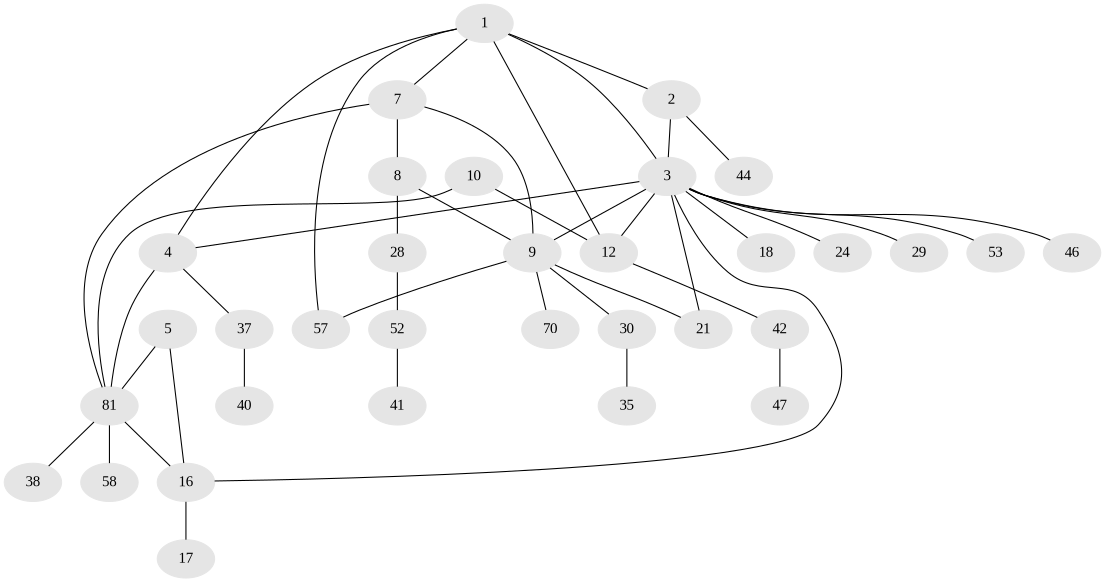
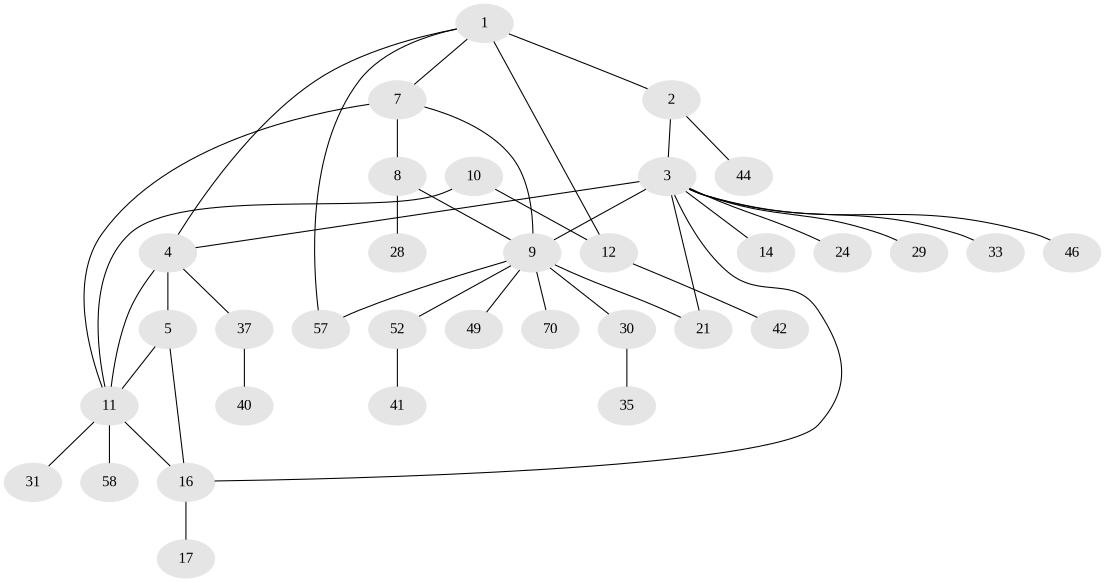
(592, 85) -> none
(638, 215) -> none
(766, 253) -> (766, 253)
(996, 253) -> (996, 253)
(397, 288) -> (465, 291)
none -> (168, 291)
none -> (474, 329)
(109, 406) -> (109, 406)
(780, 406) -> none
(33, 482) -> (33, 482)
